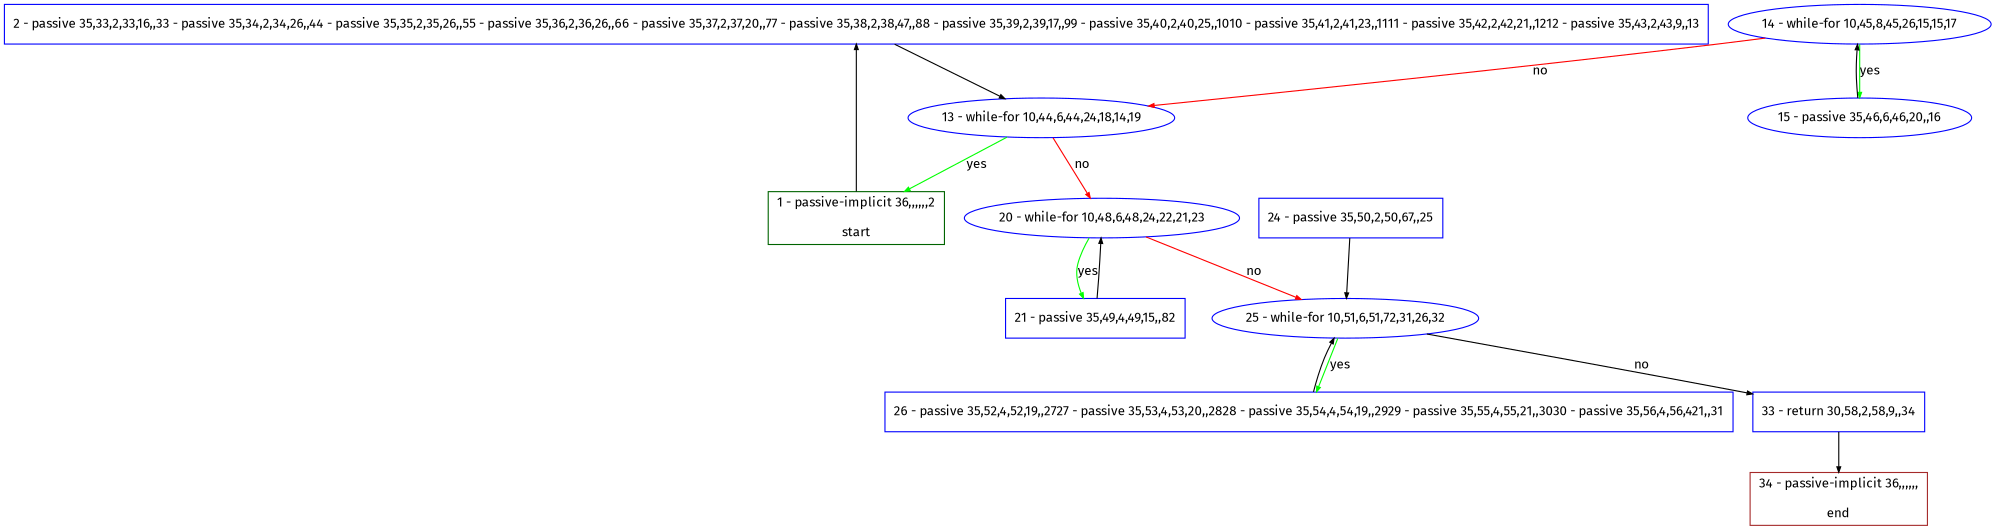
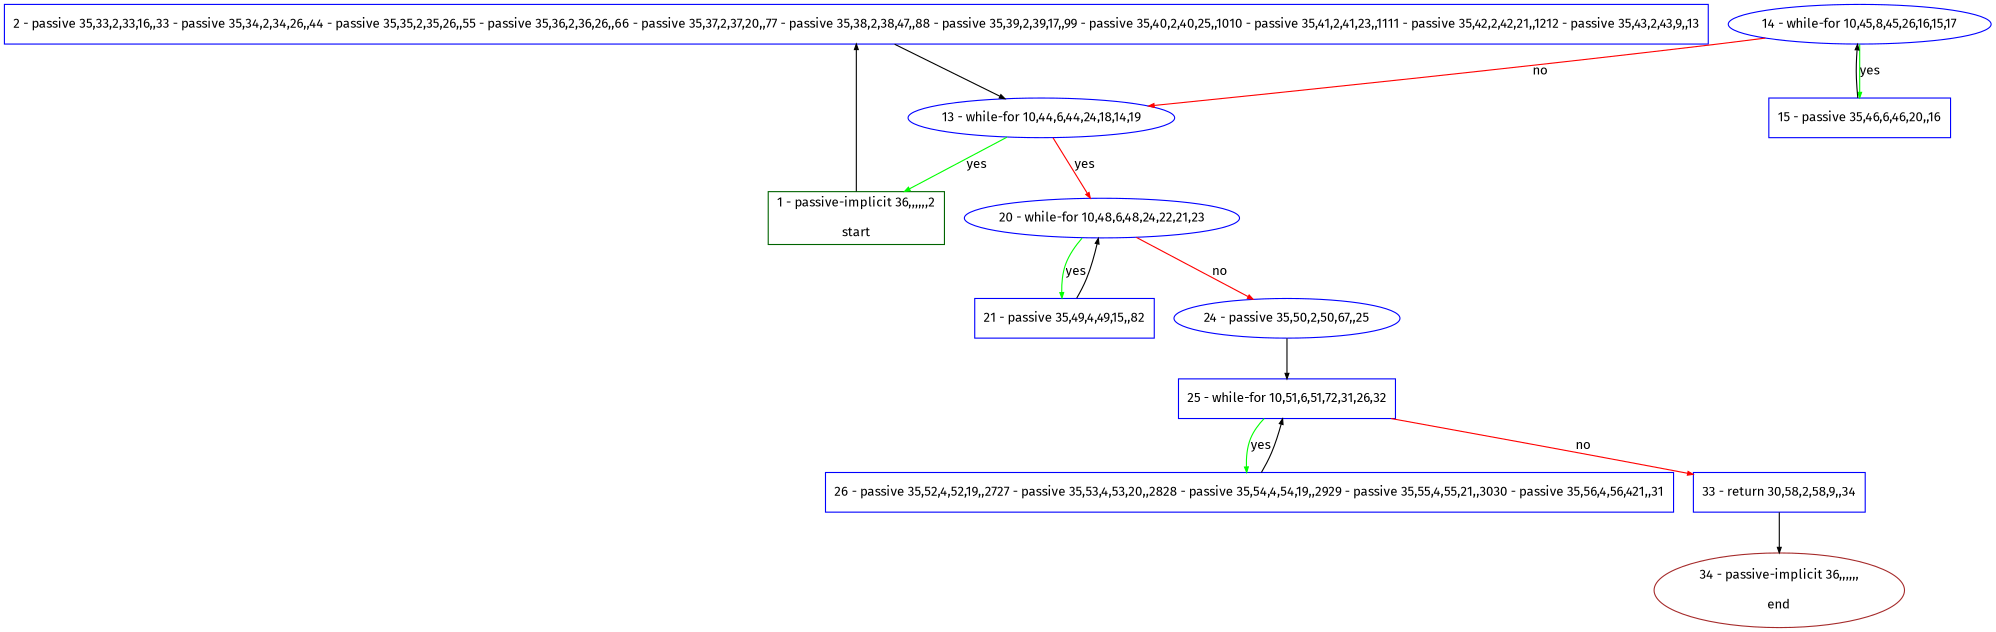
(1860, 24) -> (1860, 24)
(1860, 118) -> (1860, 118)
(1082, 165) -> (1085, 165)
(1351, 218) -> (1287, 318)
(1221, 267) -> (1192, 267)
(1345, 318) -> (1287, 399)
(1587, 363) -> (1539, 446)
(1839, 499) -> (1779, 590)
